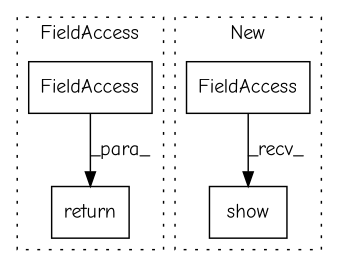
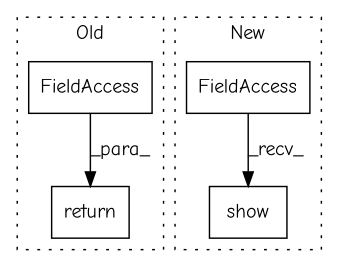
(90, 34) -> (90, 34)
